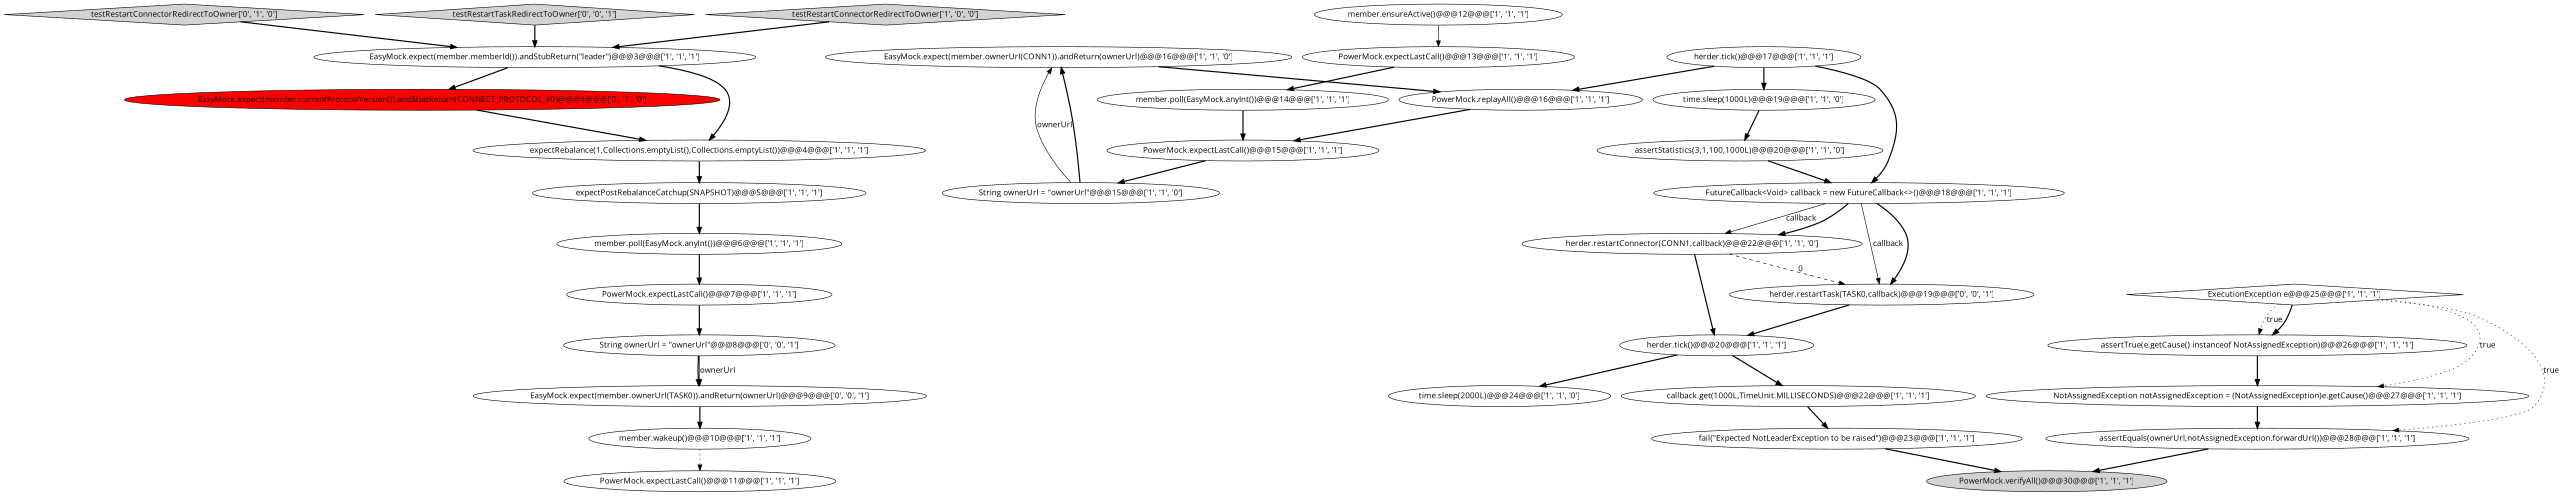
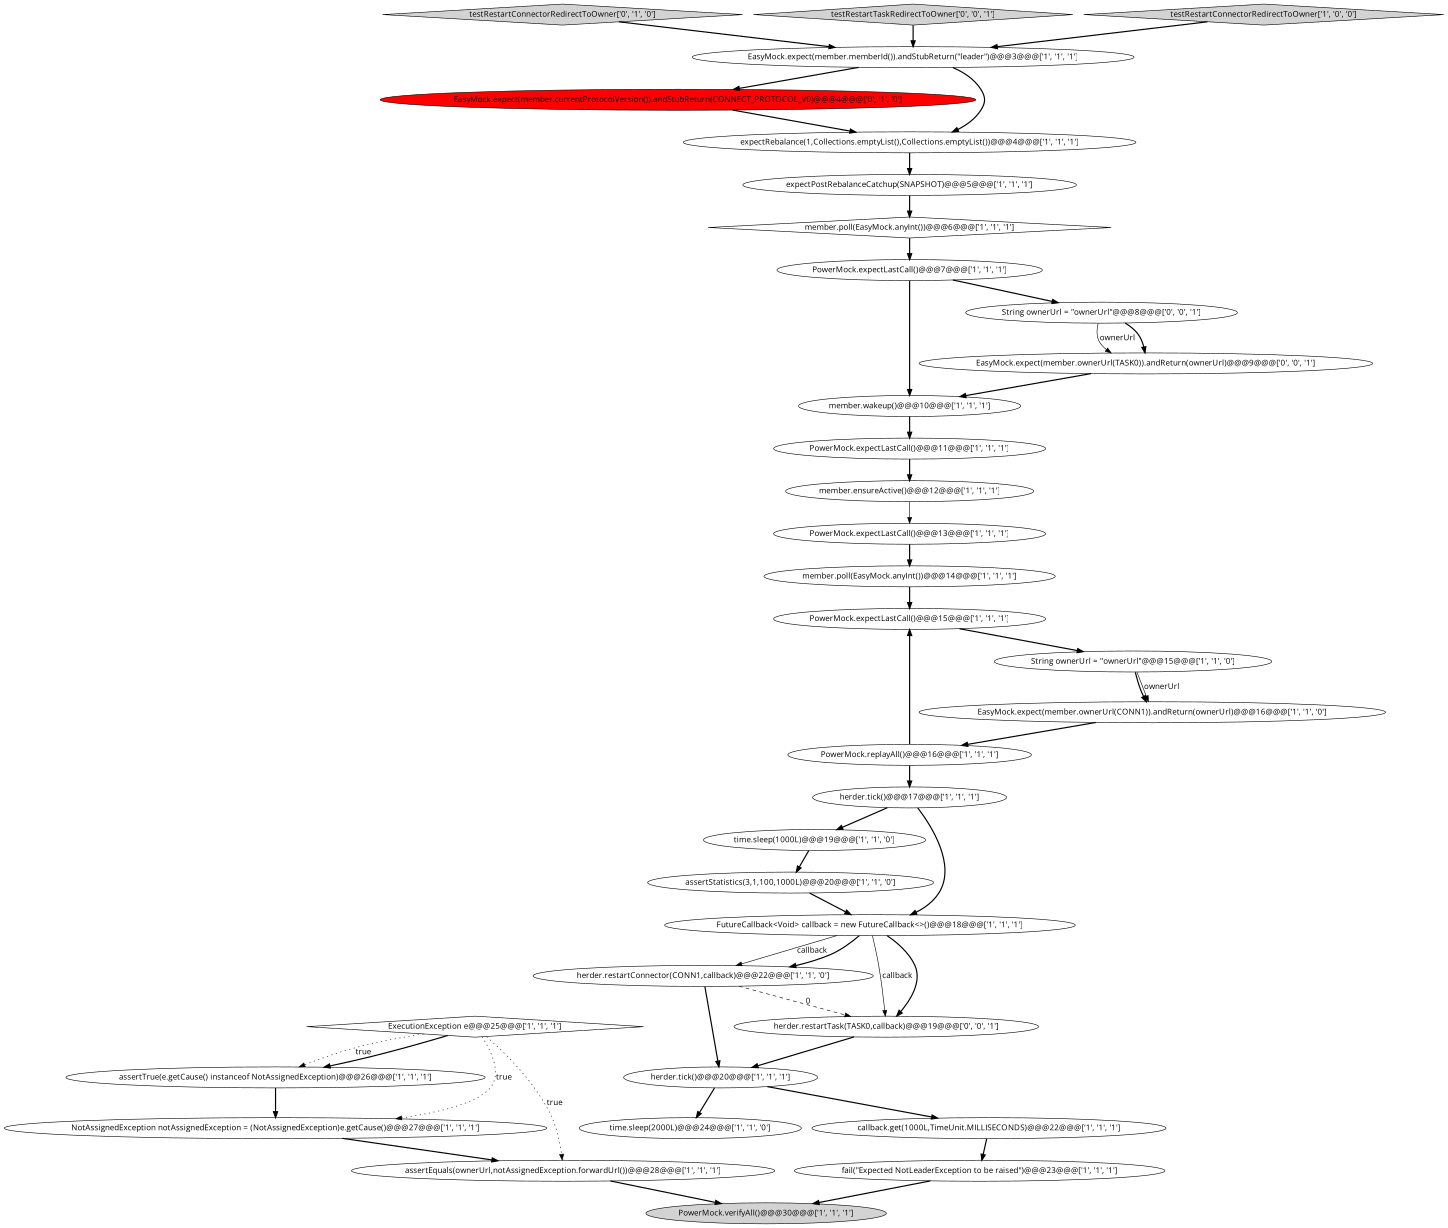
(1647, 78) -> (910, 773)
(699, 244) -> (910, 228)
none -> (910, 335)
(700, 457) -> (910, 424)
none -> (910, 467)
